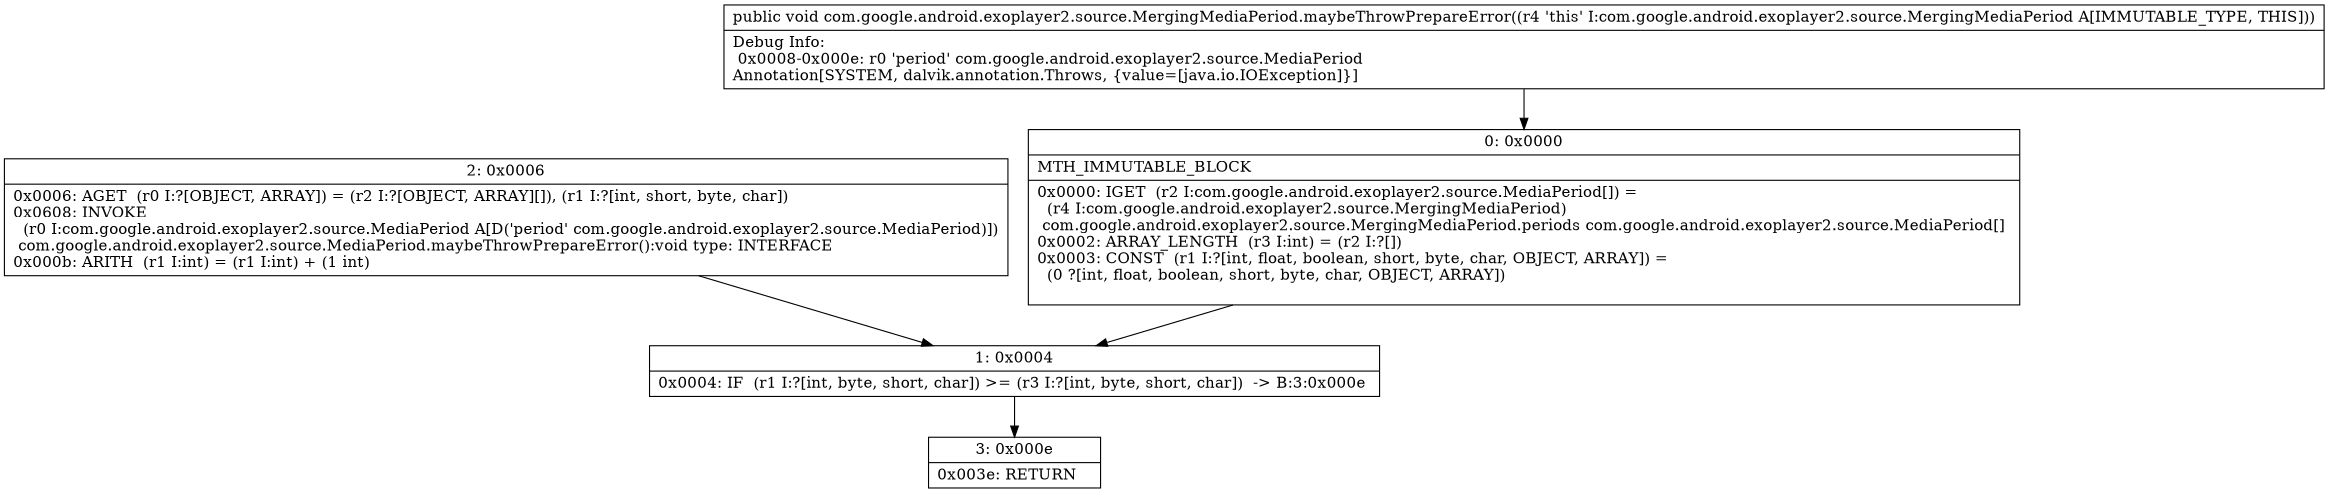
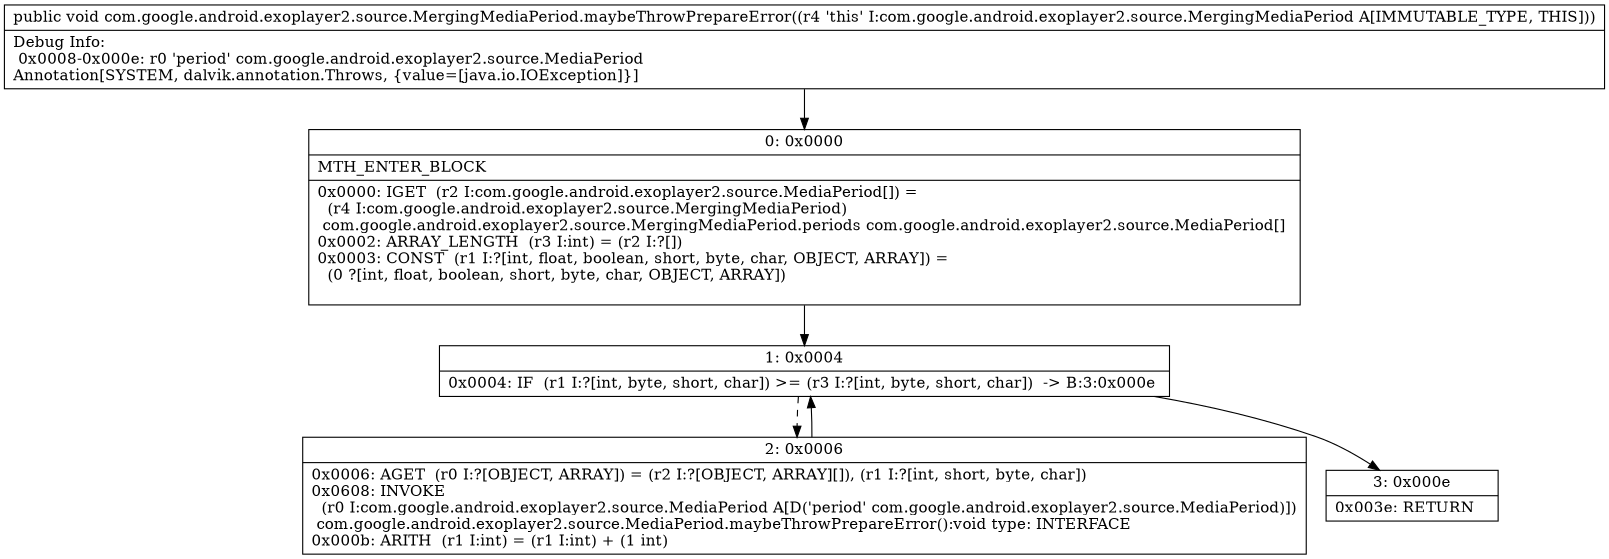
(1145, 167) -> (403, 167)
none -> (797, 411)
